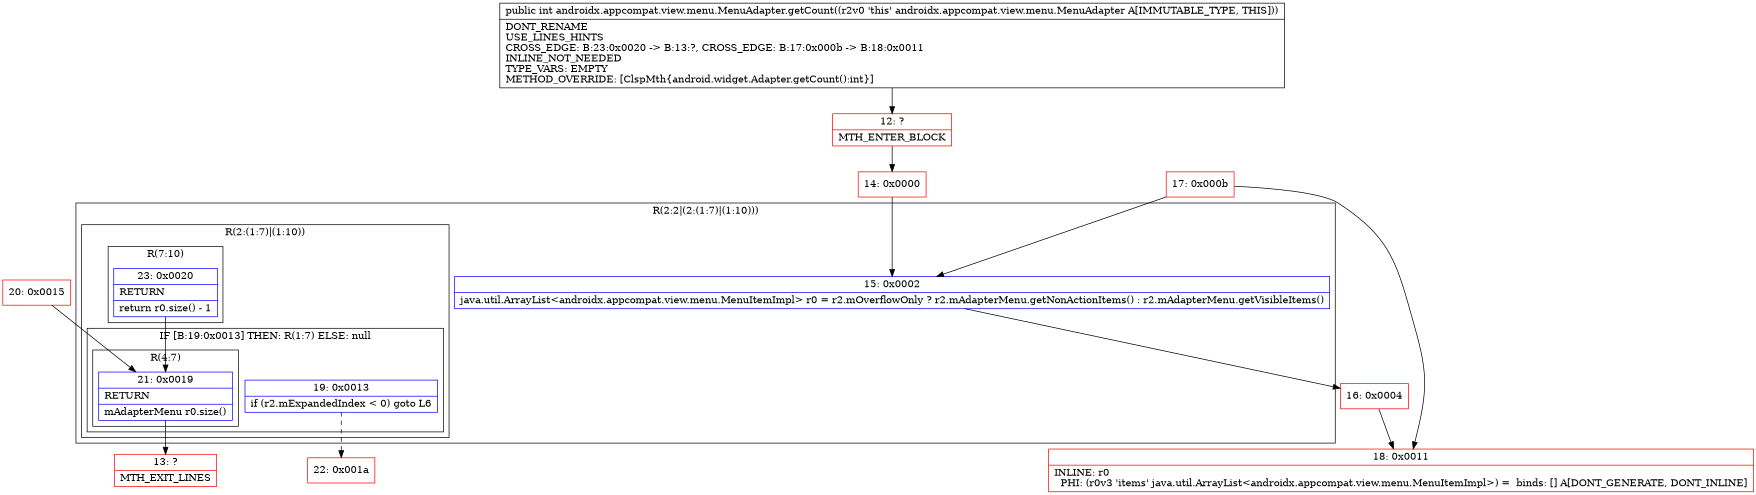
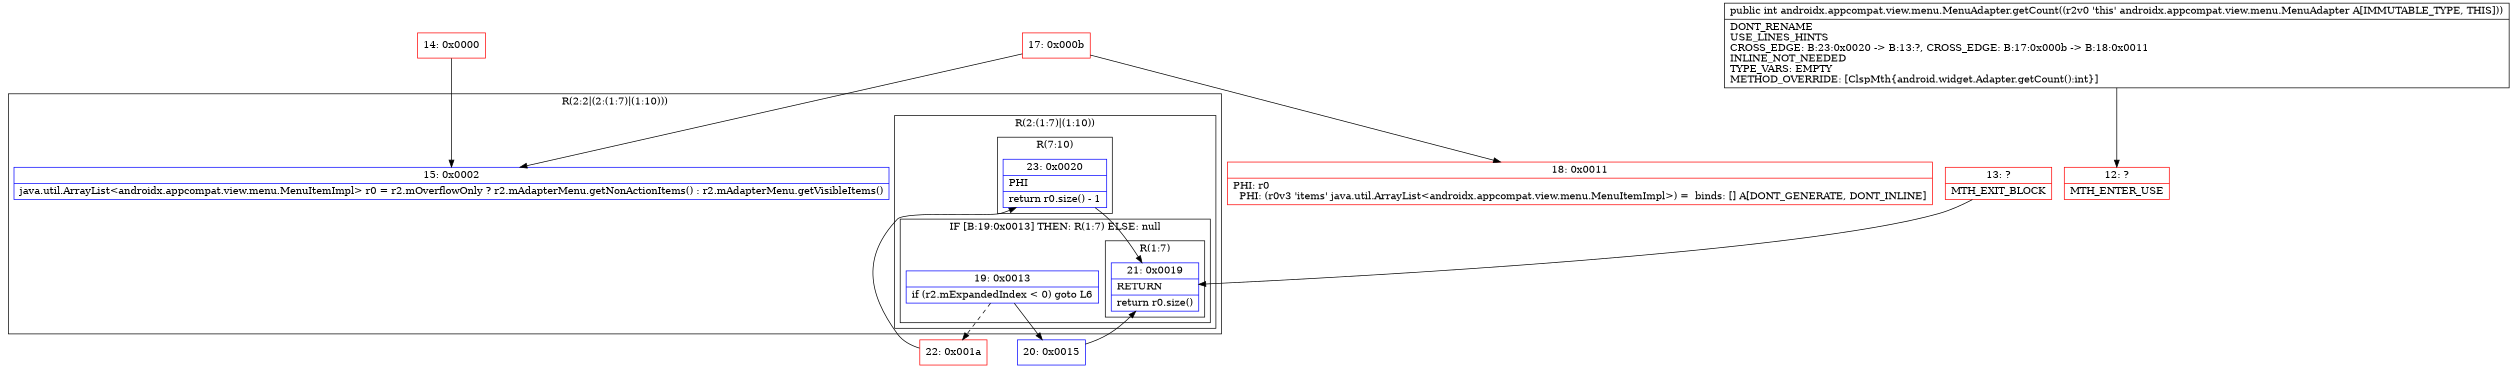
(892, 138) -> (2117, 191)
(892, 155) -> none
none -> (885, 235)
(142, 292) -> (1018, 183)
(37, 293) -> (1051, 352)
none -> (1025, 318)
(166, 358) -> (1155, 249)
(1374, 396) -> none
(166, 412) -> (1155, 303)
(166, 434) -> (1592, 259)
(1084, 473) -> (1253, 186)
(166, 478) -> (1998, 191)
